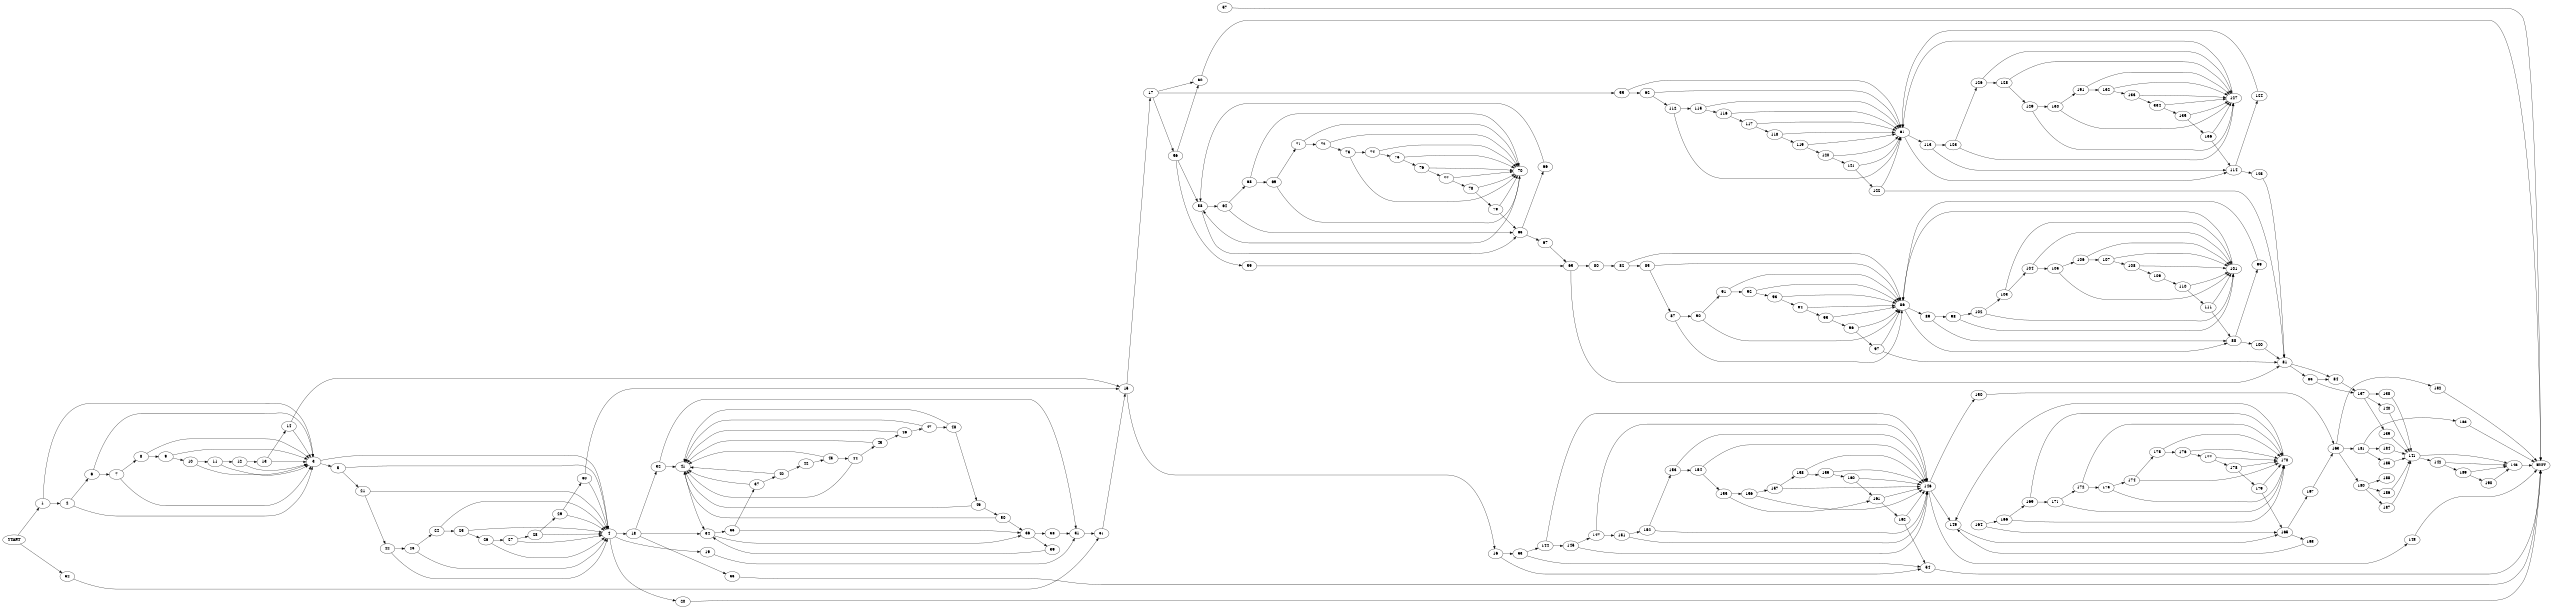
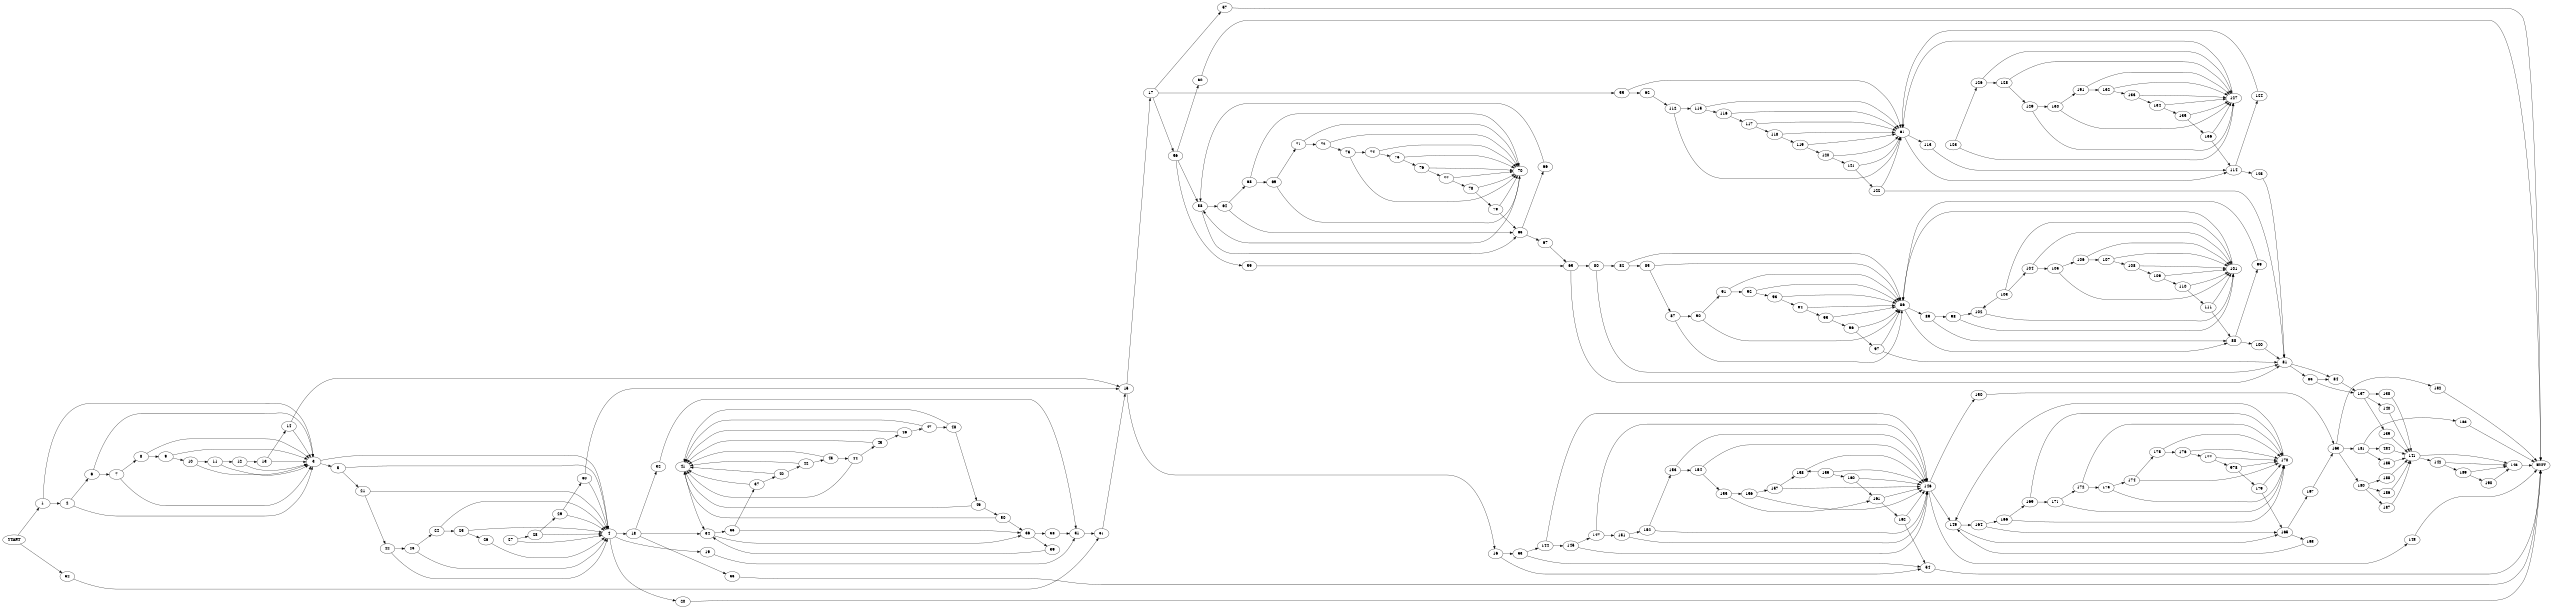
(1174, 87) -> (1187, 51)
(1784, 91) -> none
(2157, 106) -> (2157, 106)
(1939, 145) -> none
none -> (2194, 273)
(1992, 305) -> (1991, 302)
none -> (1900, 372)
(2387, 449) -> (2387, 449)
(669, 467) -> (746, 462)
(2234, 468) -> (2234, 468)
none -> (2398, 468)
(1812, 475) -> (1814, 471)
none -> (1965, 525)
(497, 540) -> none
